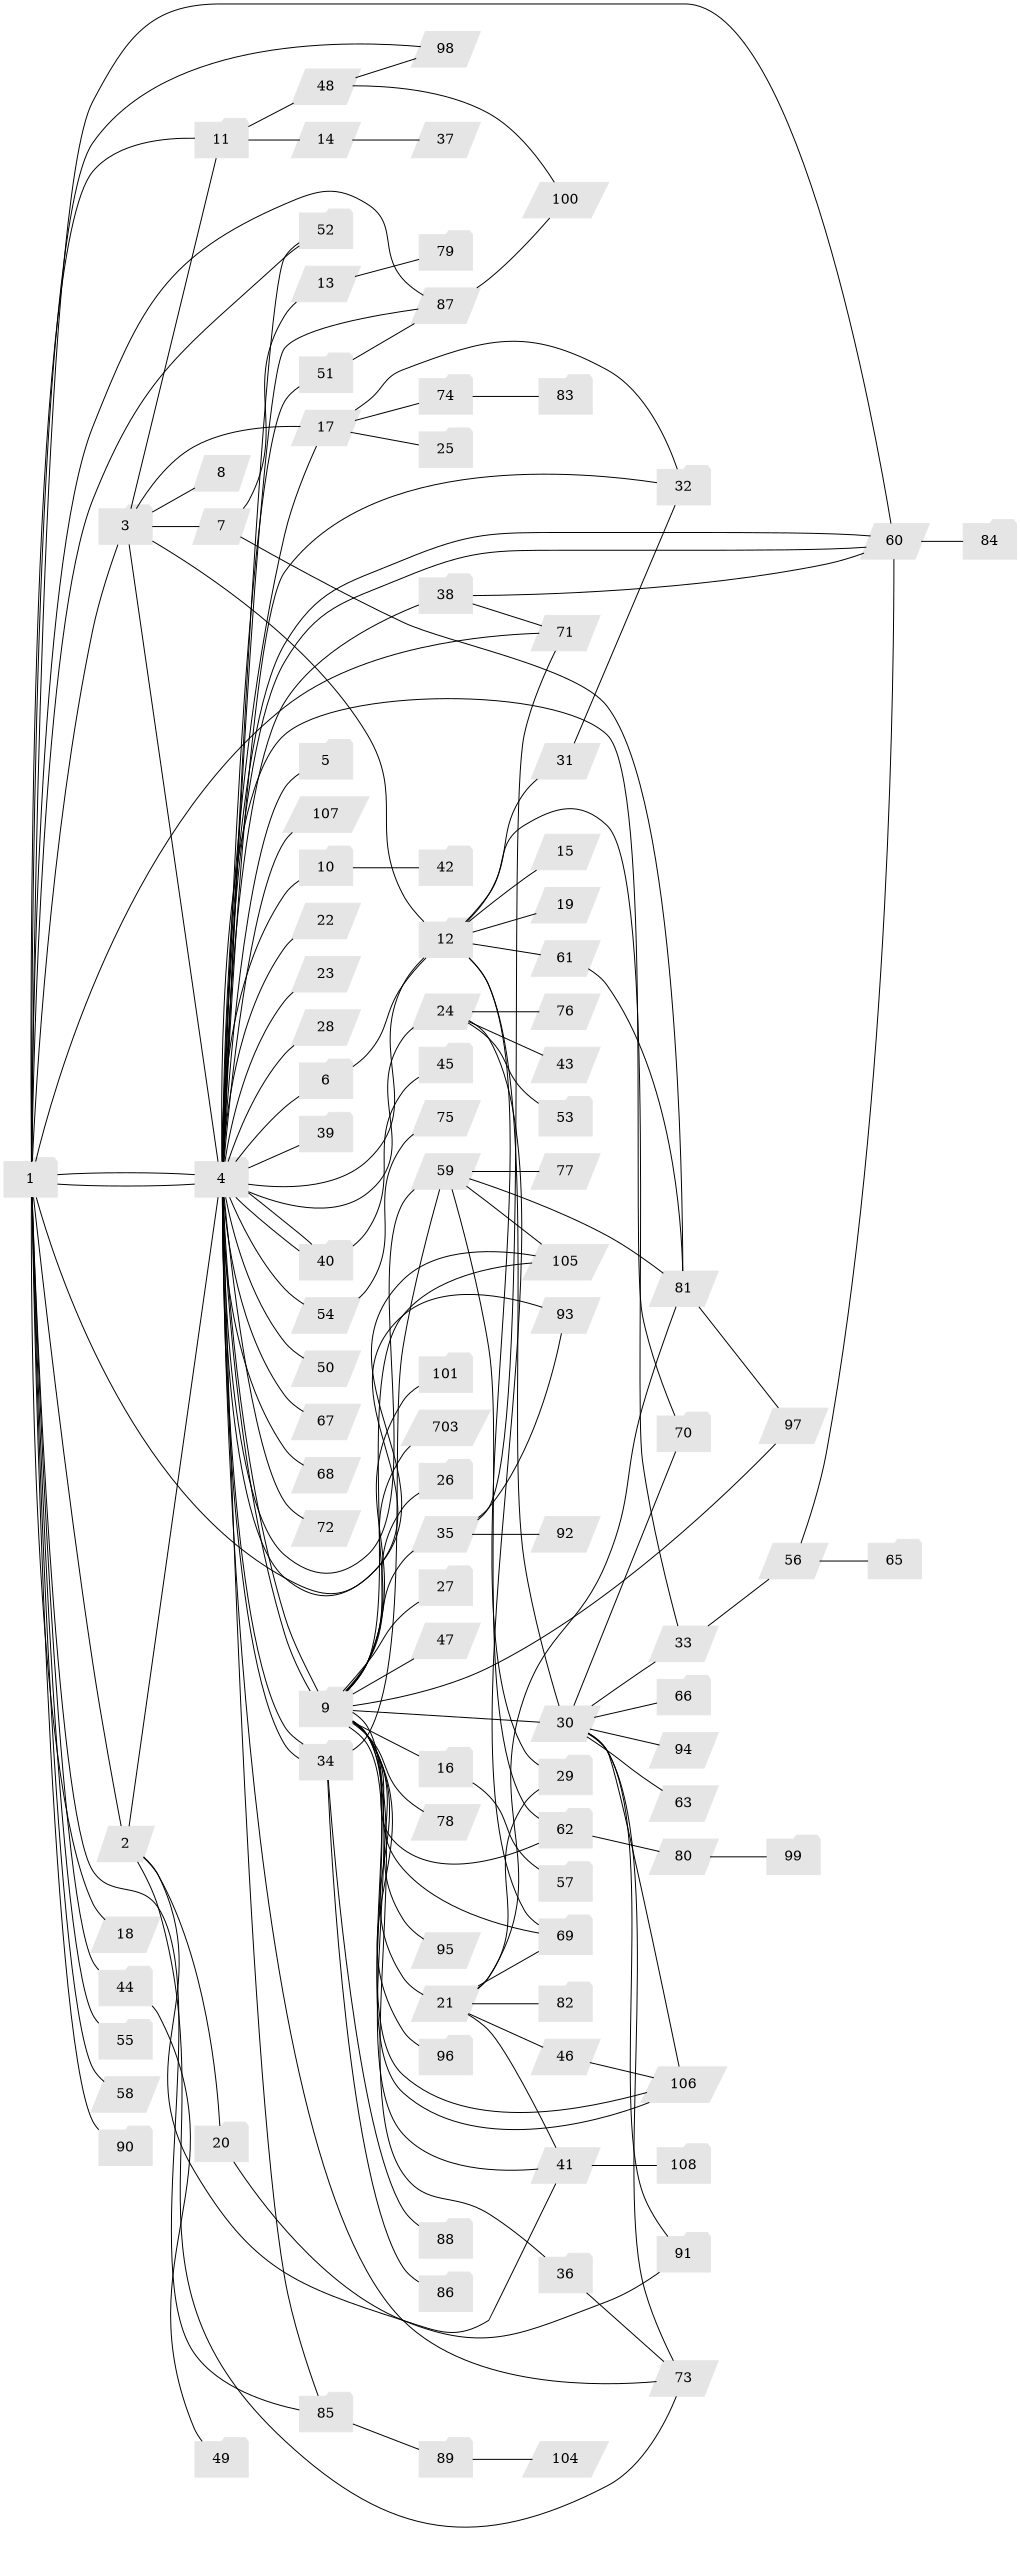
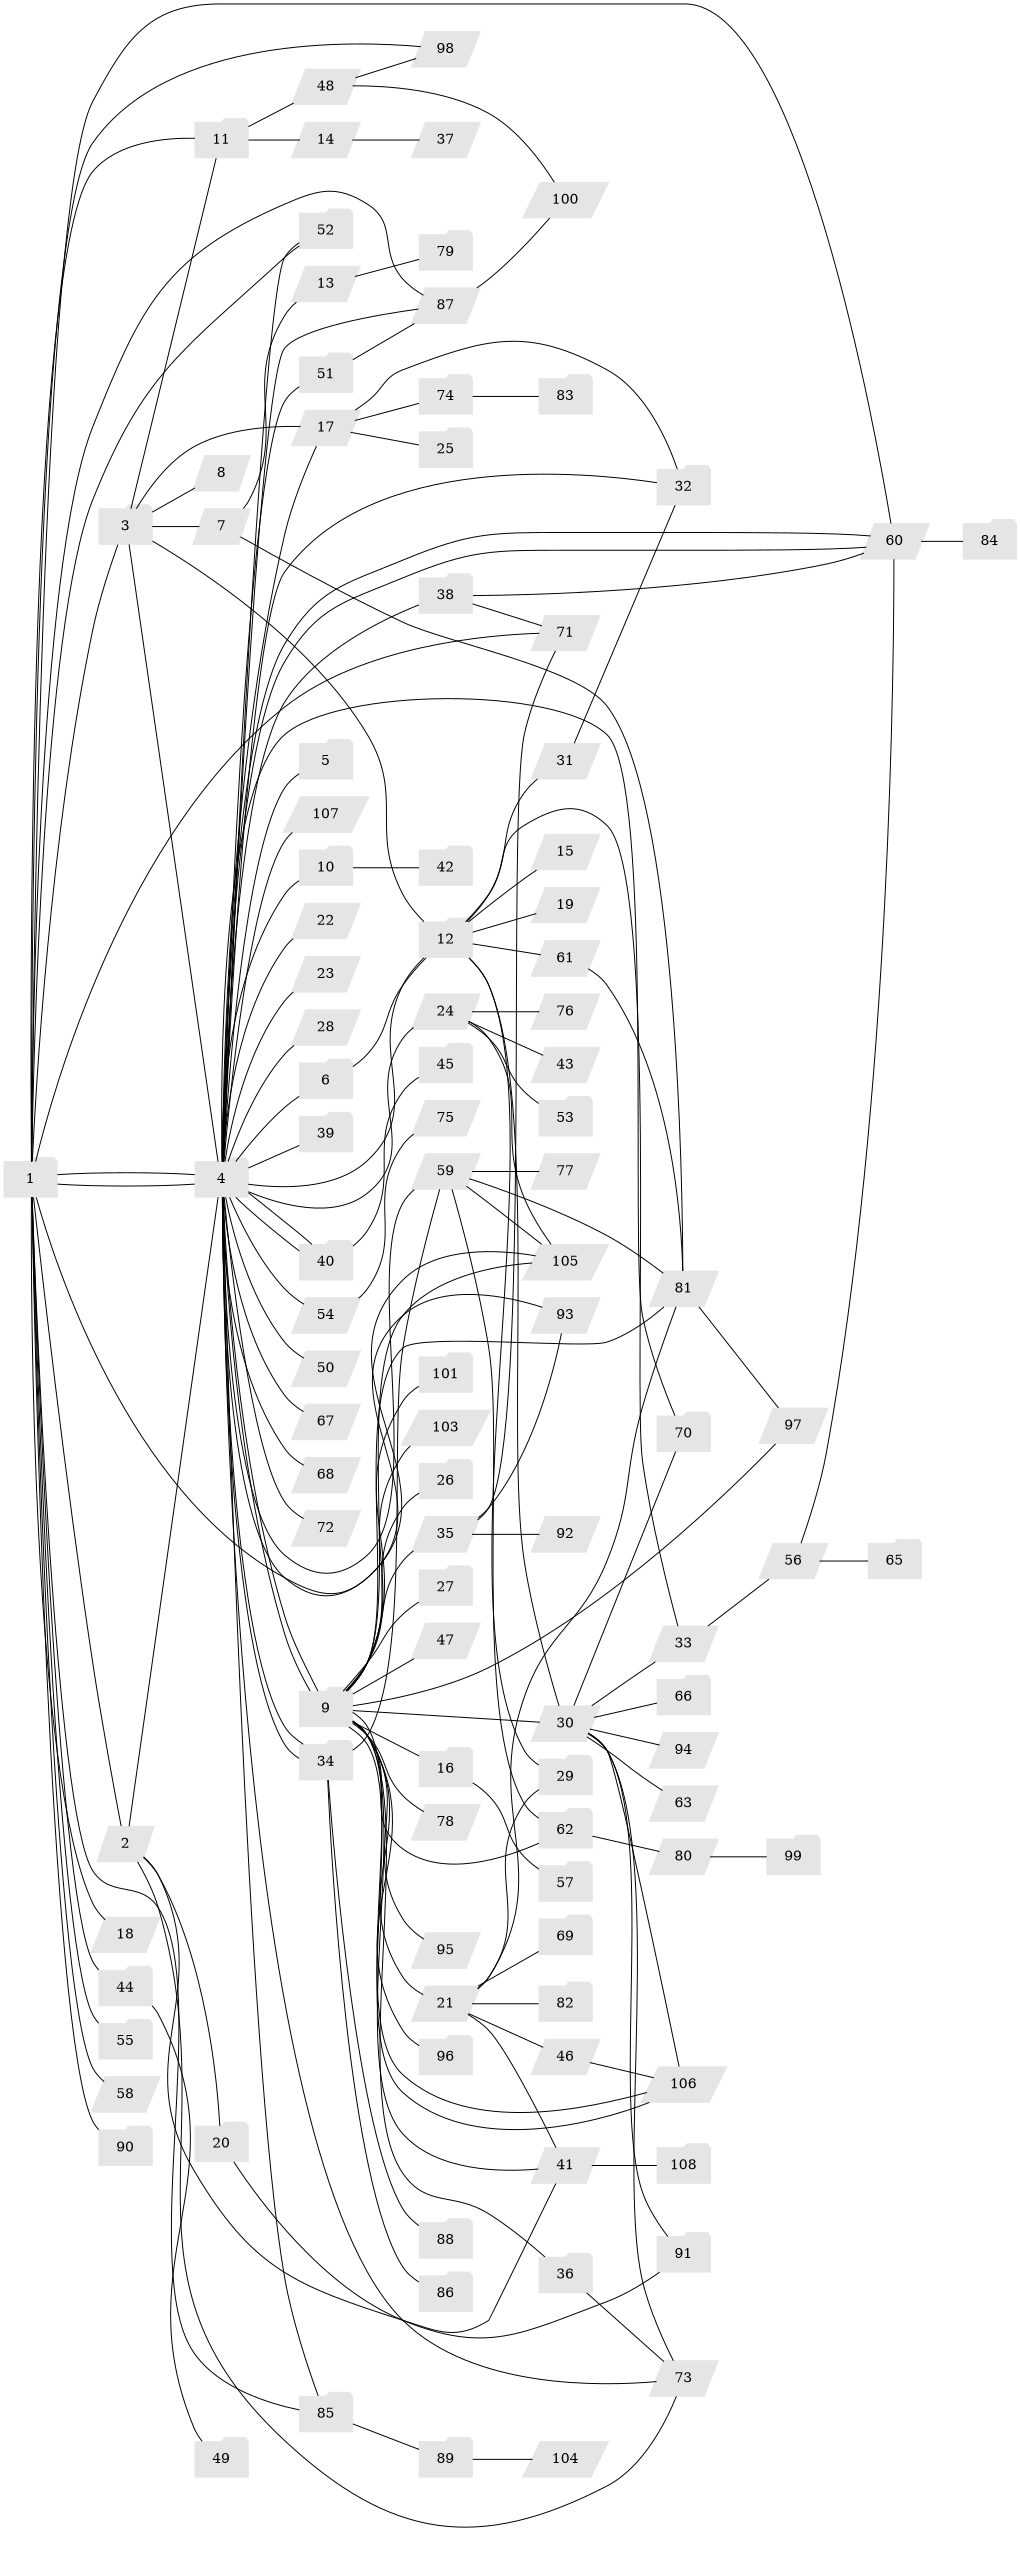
(446, 1428) -> (446, 1428)
(509, 1448) -> (512, 1130)
(401, 1865) -> (423, 1343)
